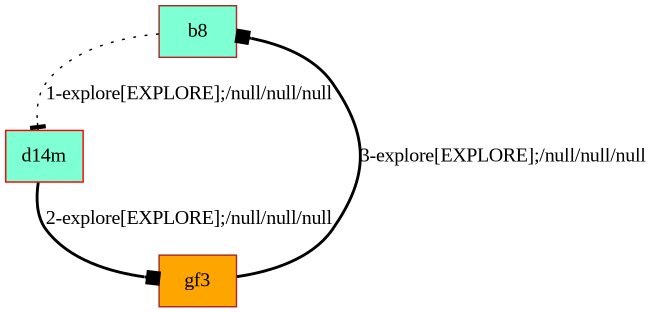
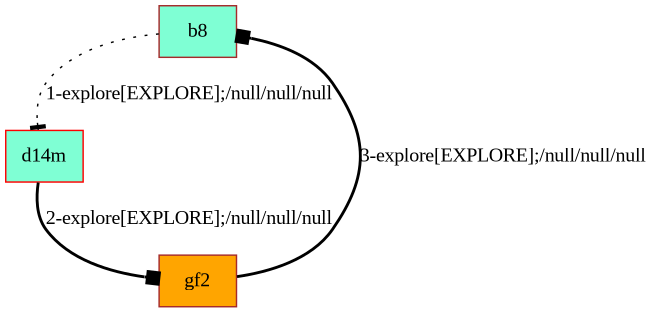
(198, 281) -> (198, 281)
